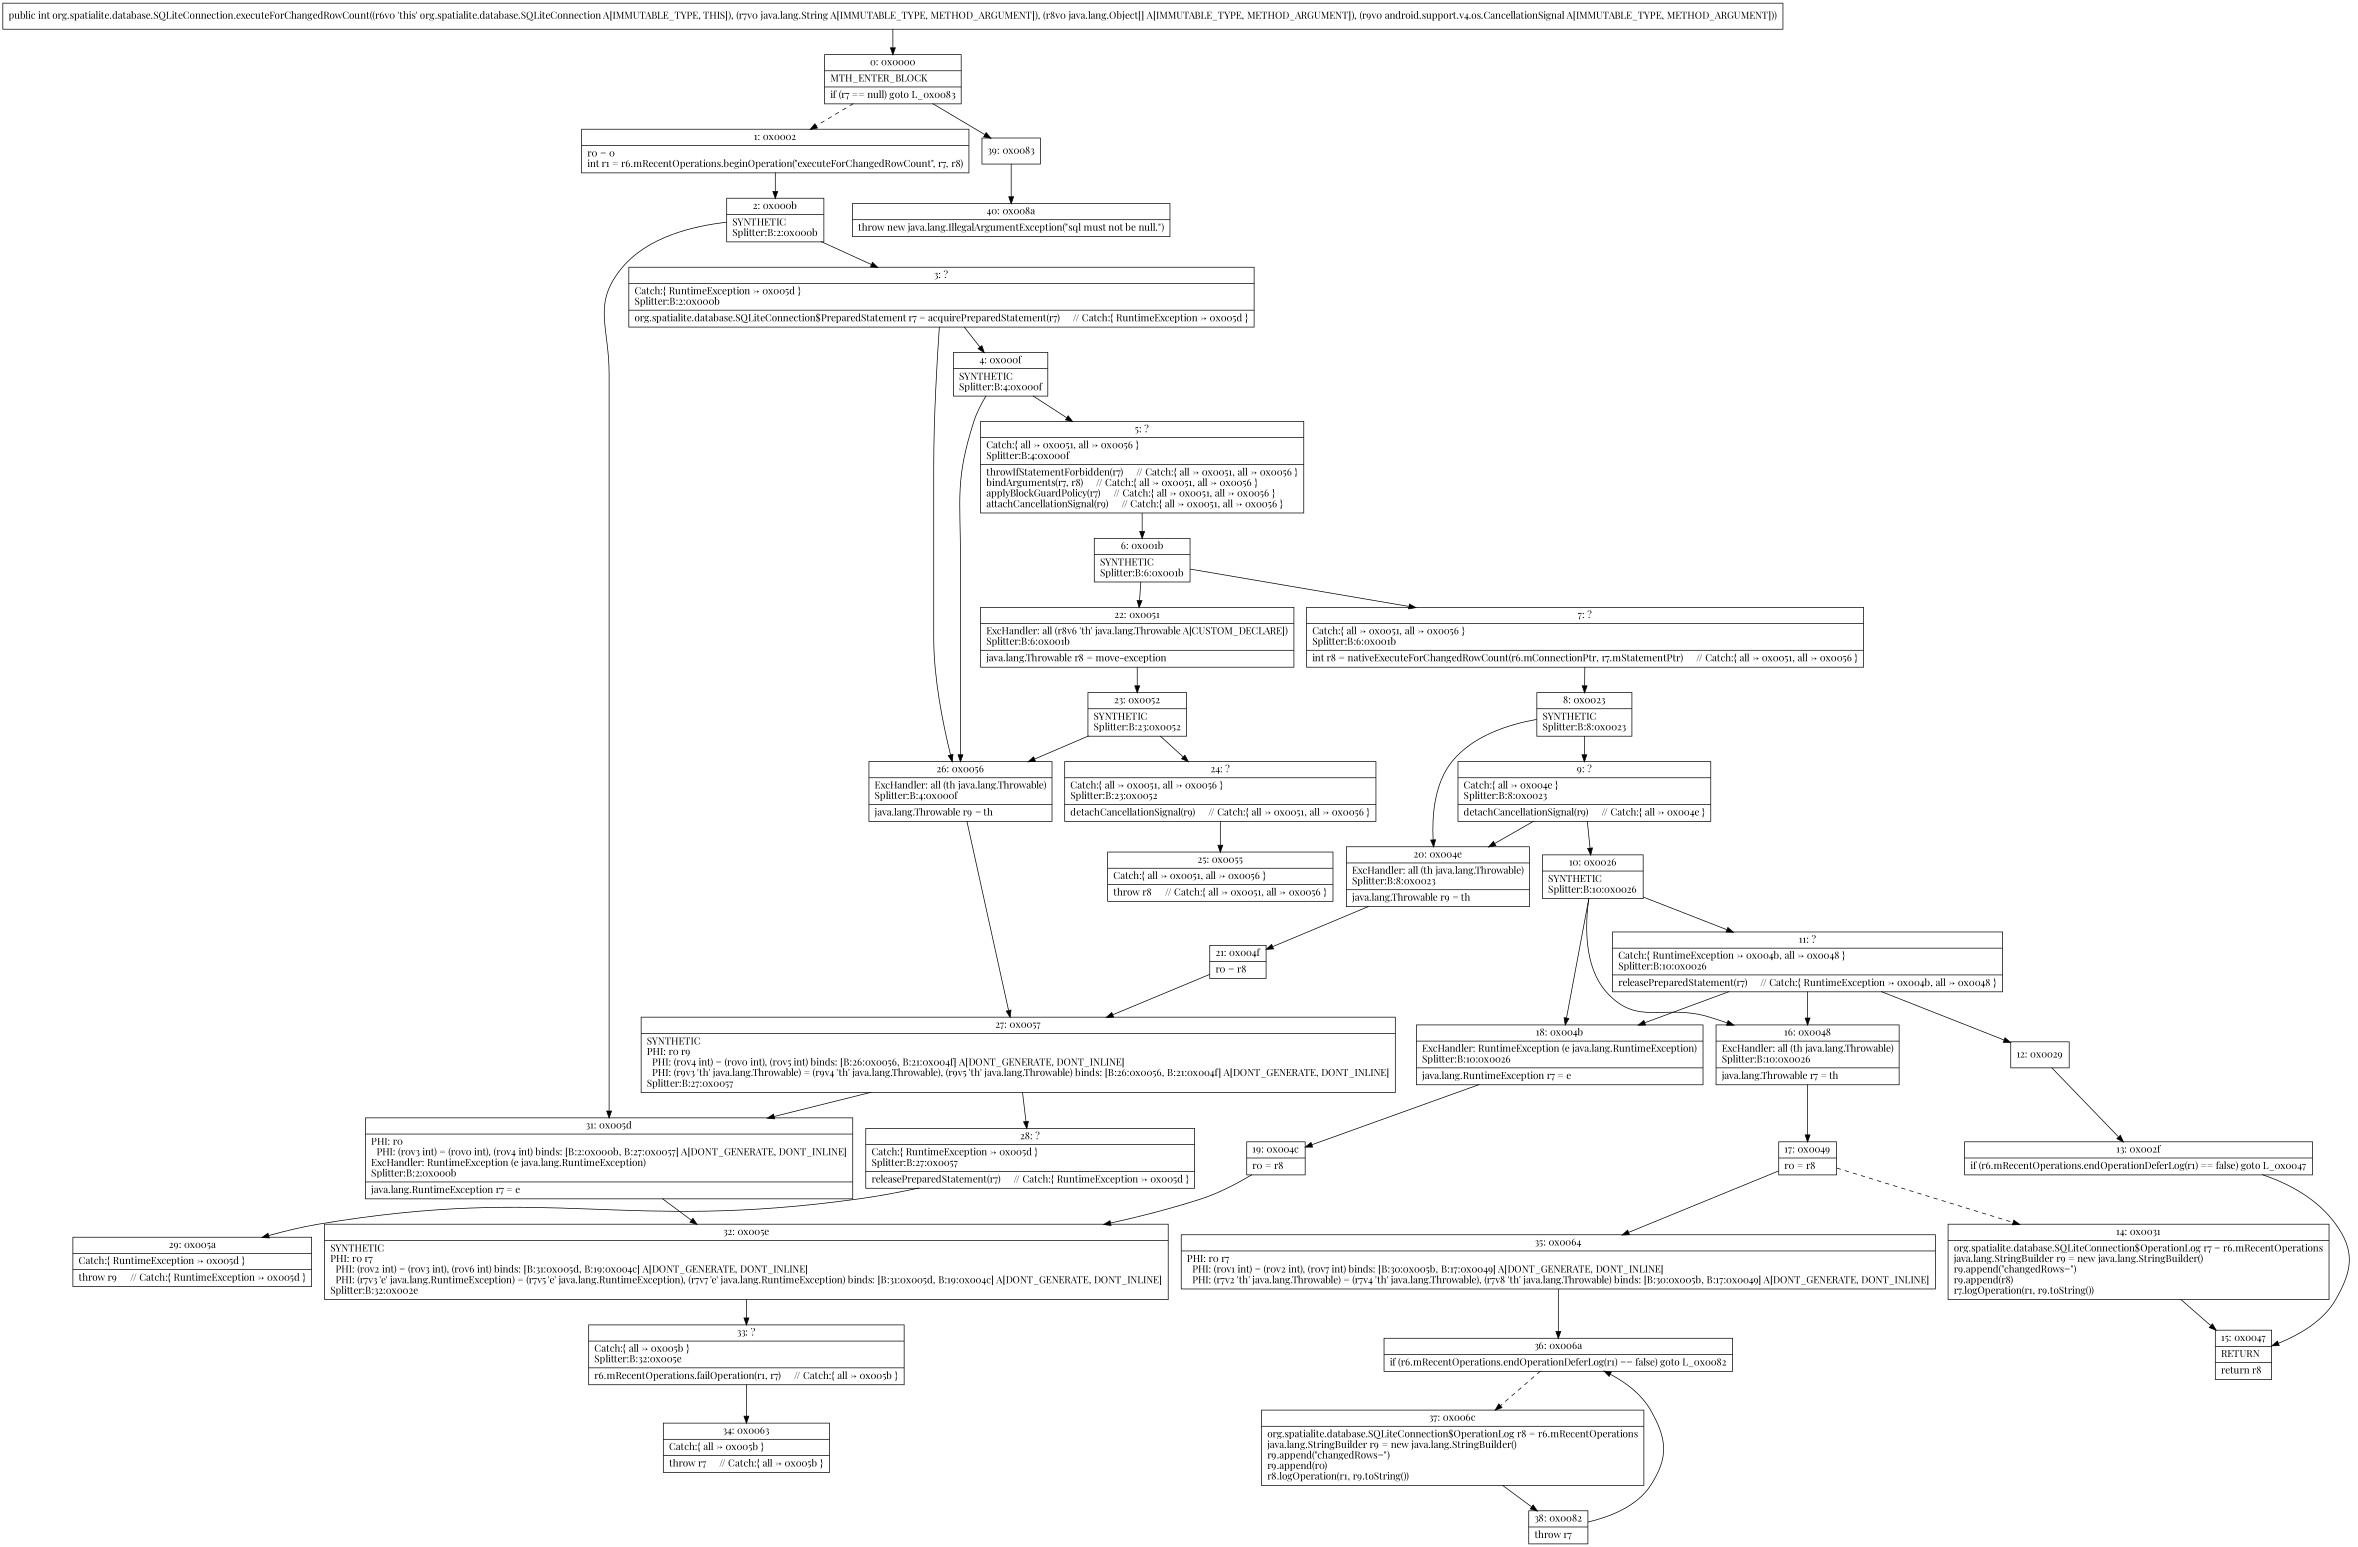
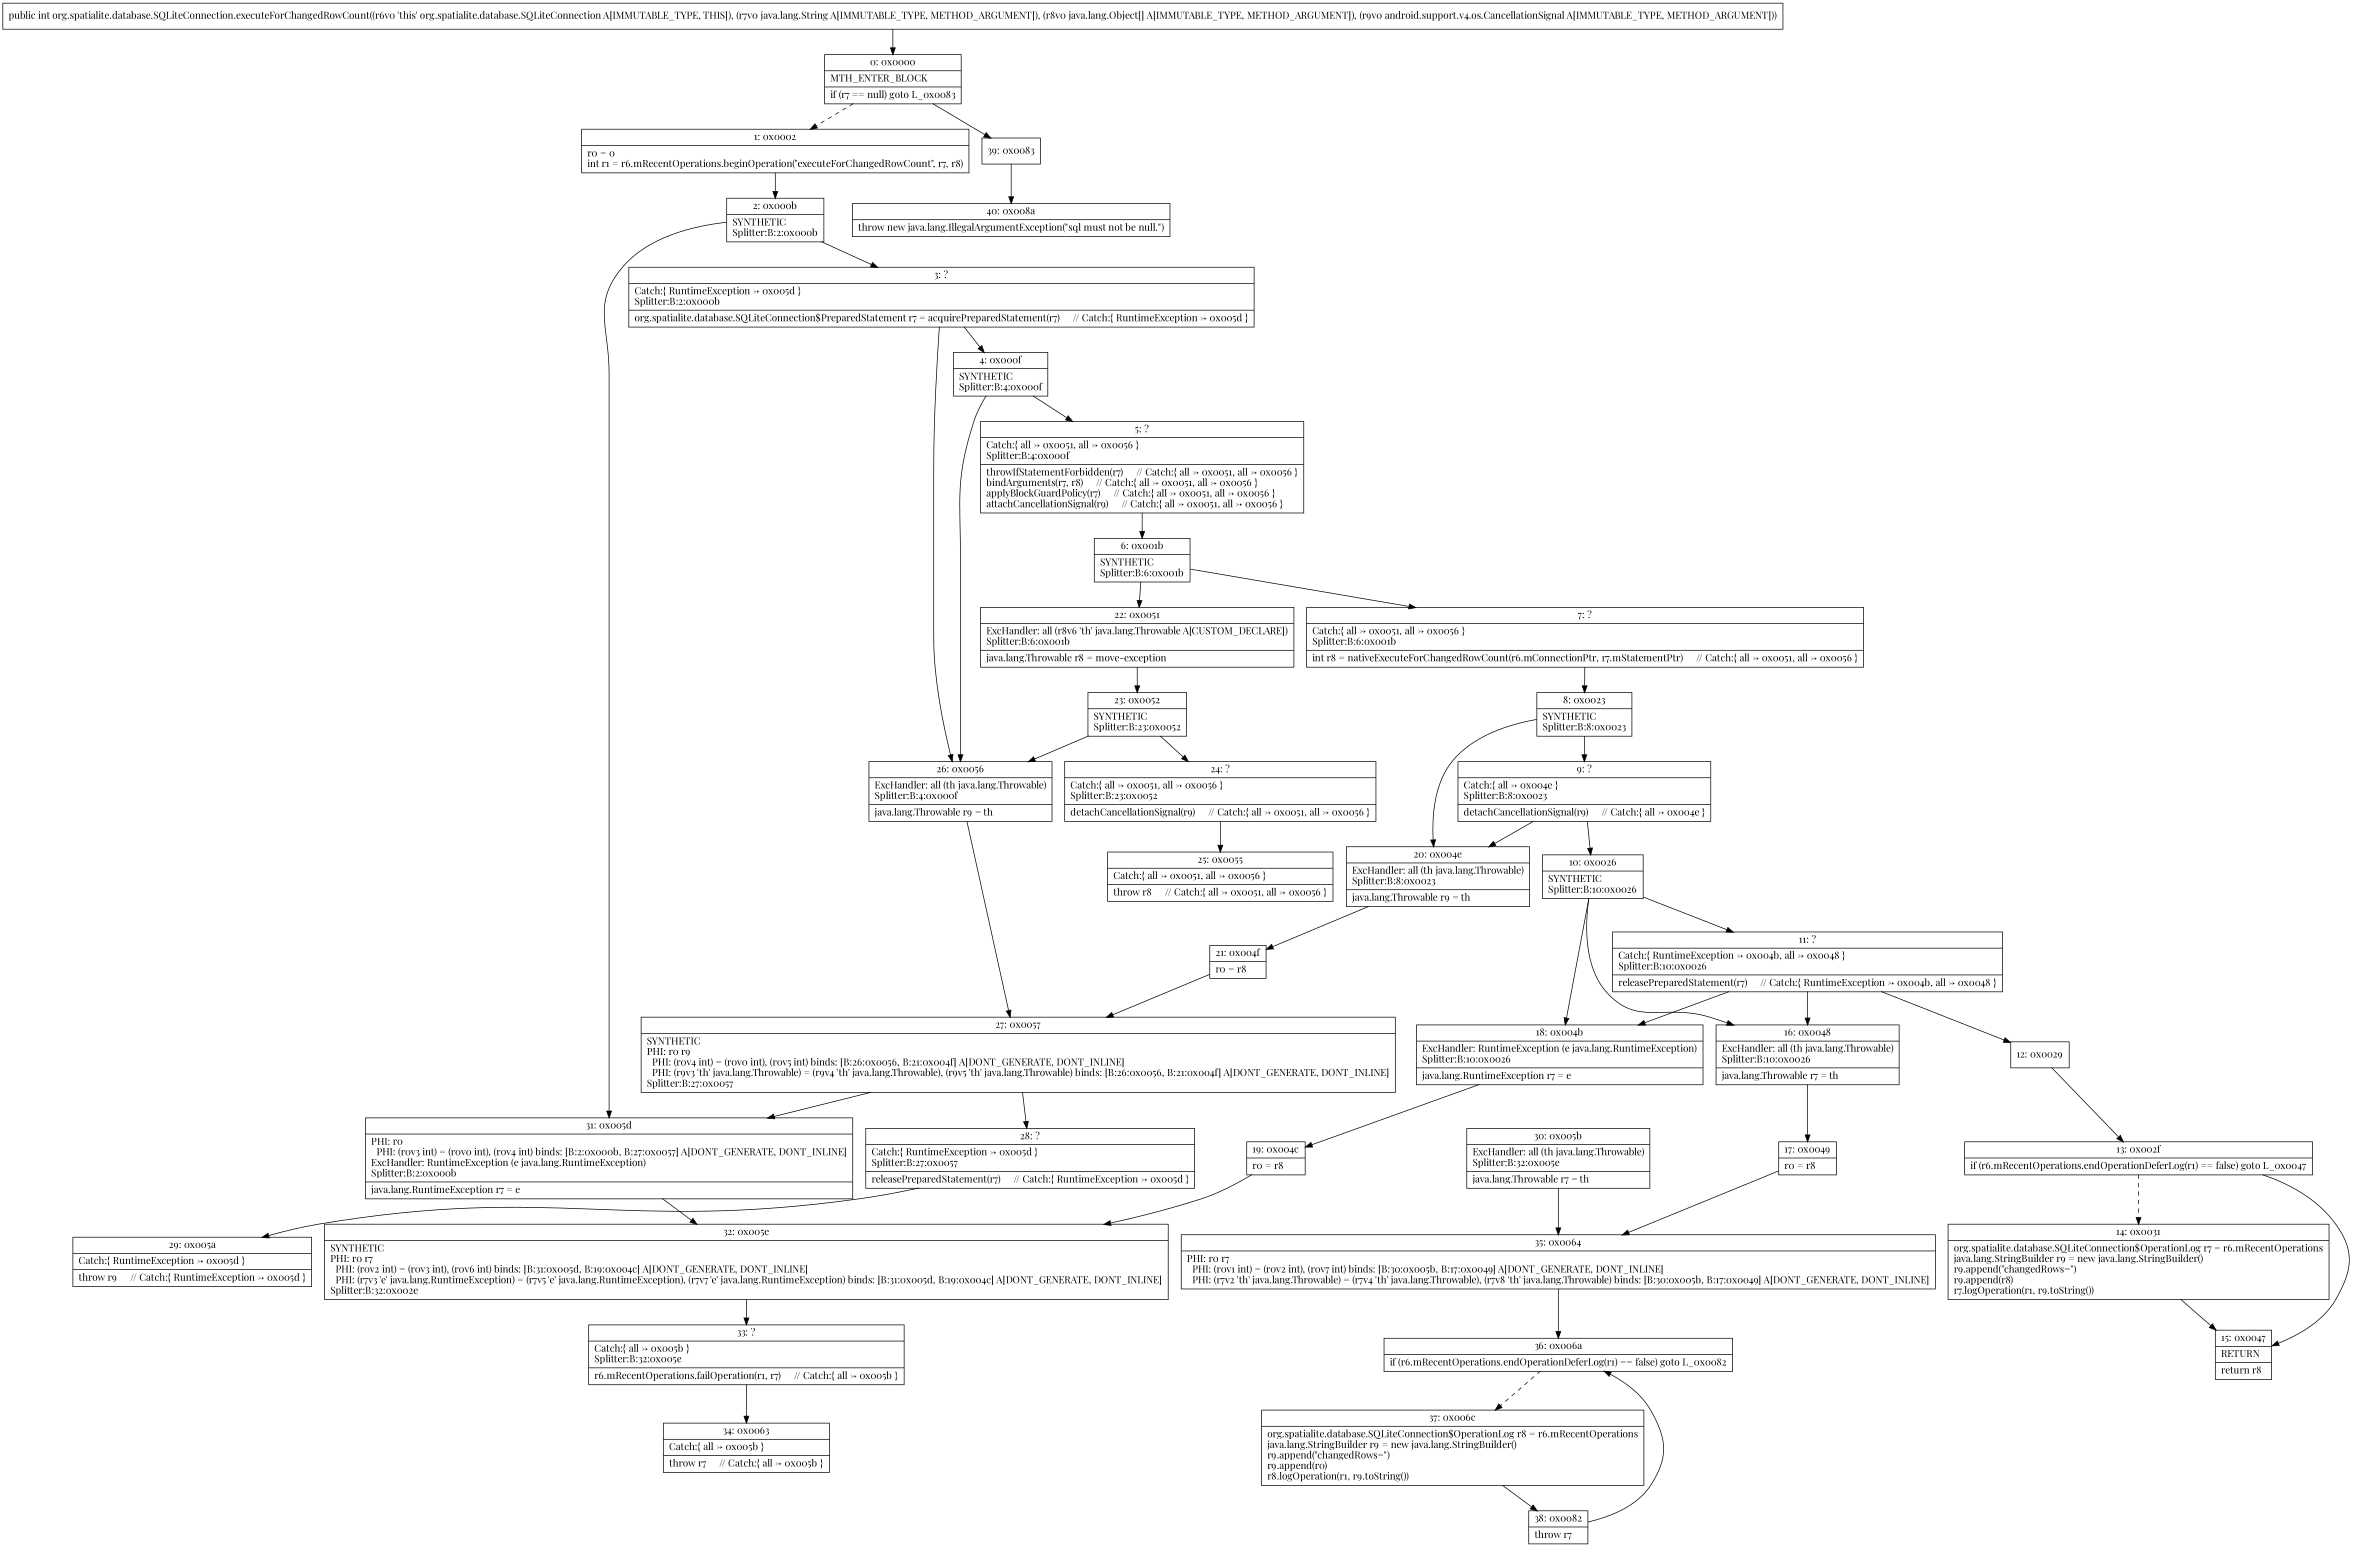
none -> (1558, 1158)
(1925, 1195) -> (2139, 1196)
